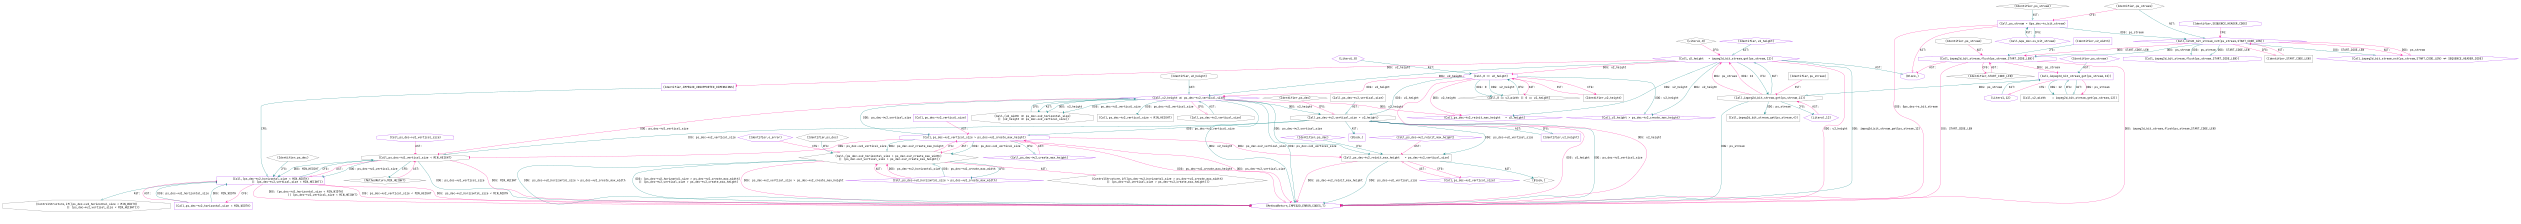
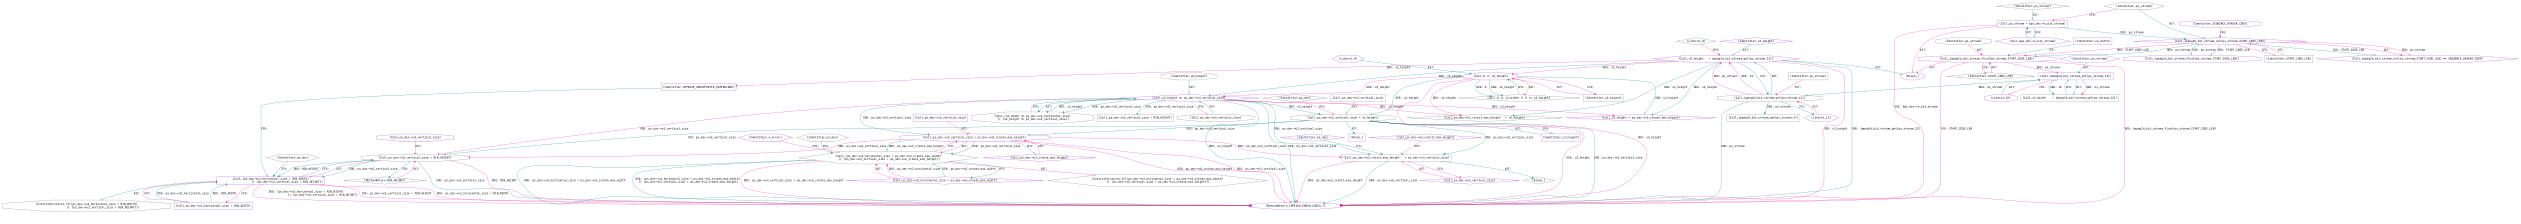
(2220, 41) -> (2220, 41)
none -> (1417, 106)
(1485, 118) -> (1485, 118)
